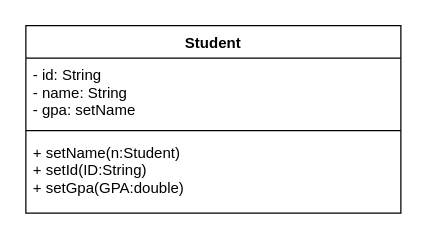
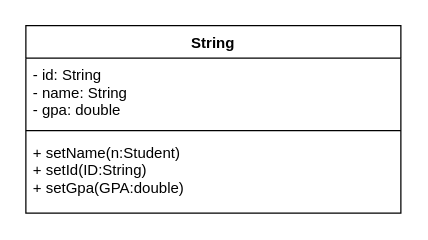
(213, 43) -> (213, 43)
(73, 75) -> (73, 75)
